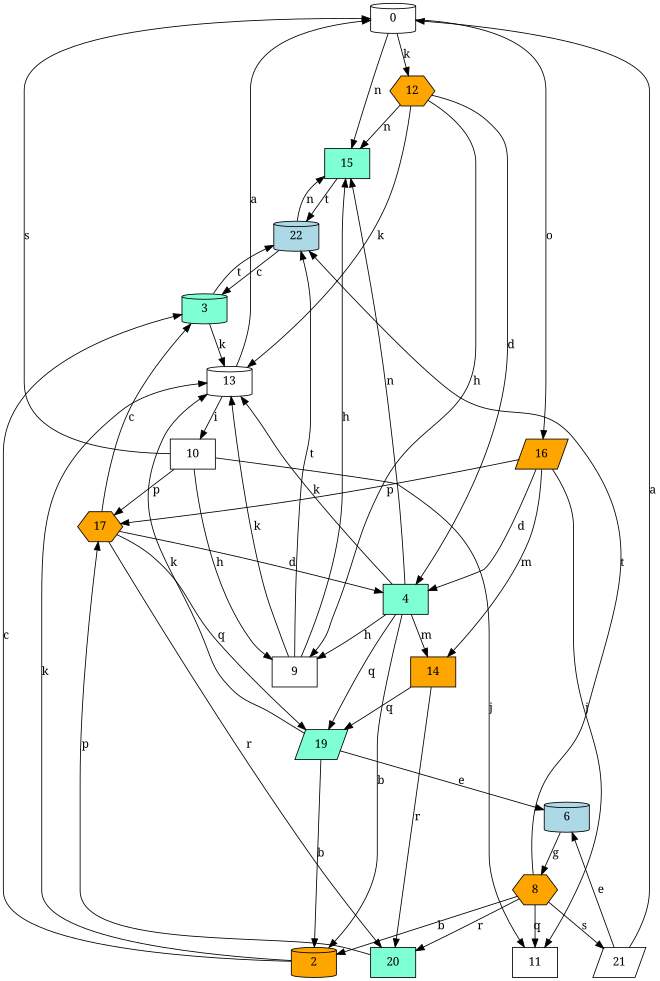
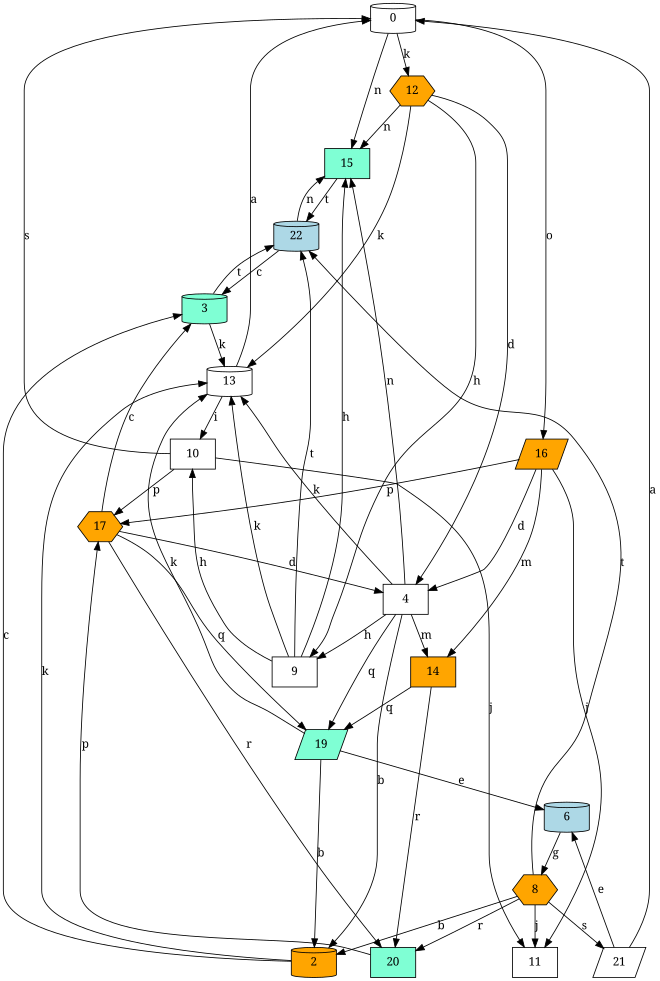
(215, 568) -> (203, 583)
(406, 599) -> (406, 599)
(537, 926) -> (537, 926)
